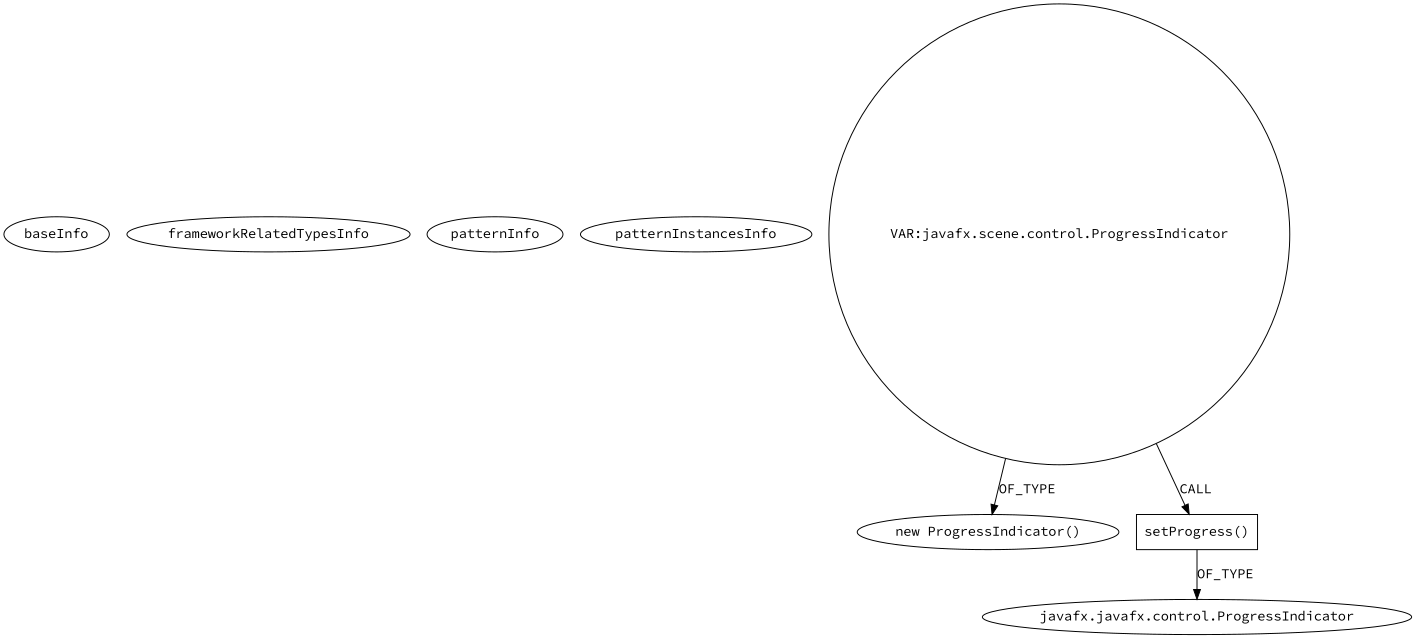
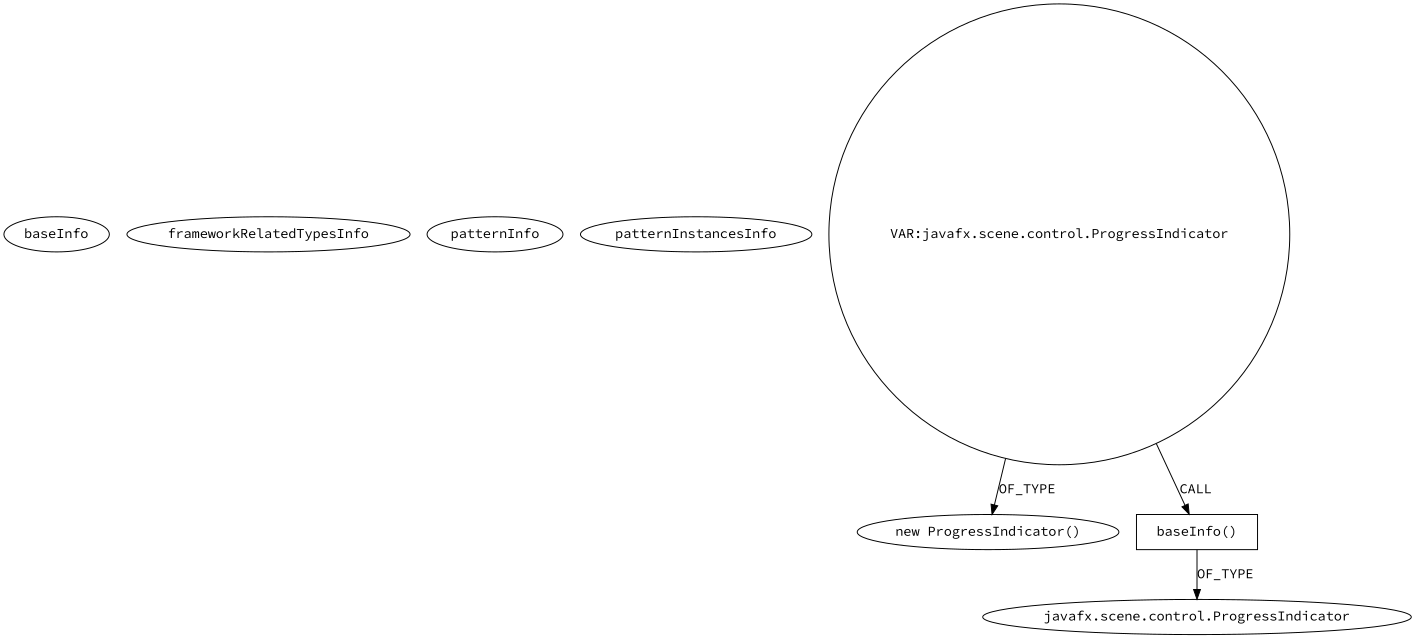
(1197, 532) -> (1197, 532)
(1197, 617) -> (1197, 617)
